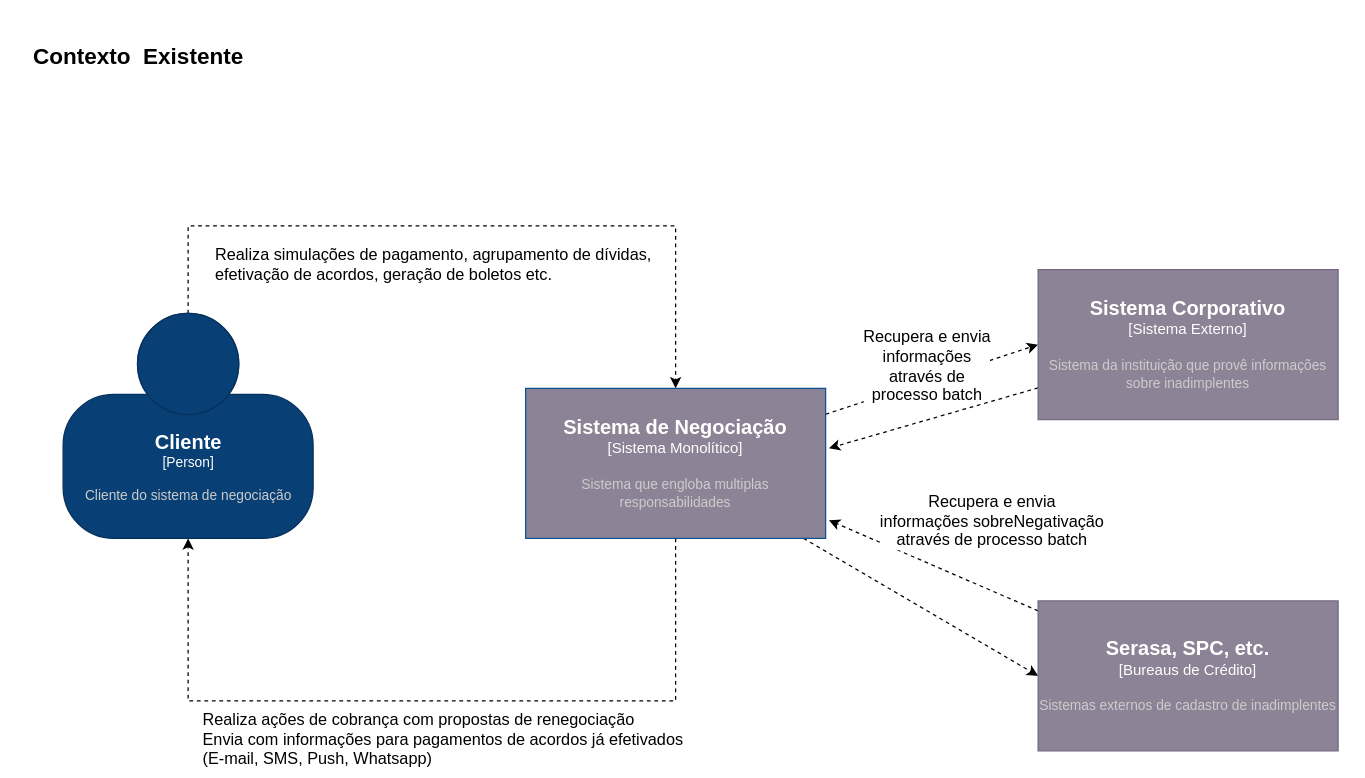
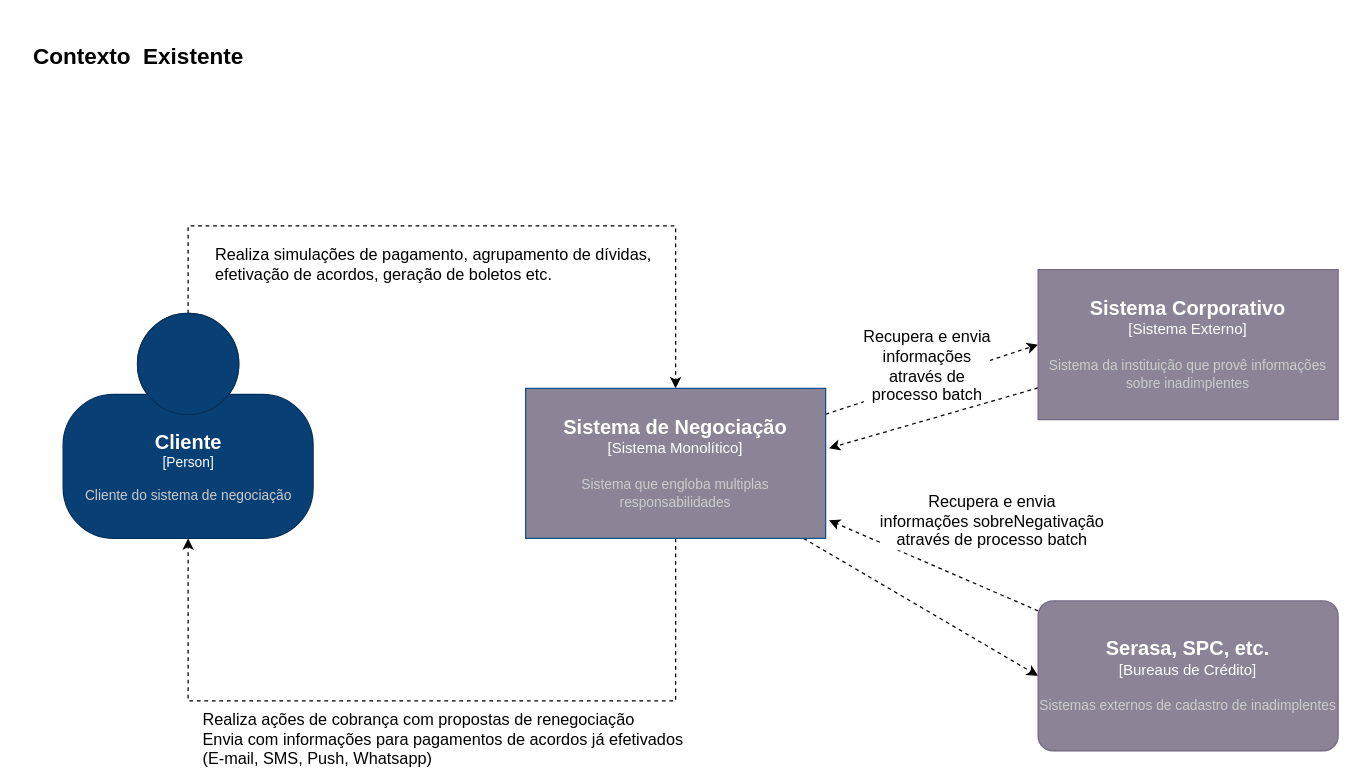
(1188, 676) -> (1188, 676)
